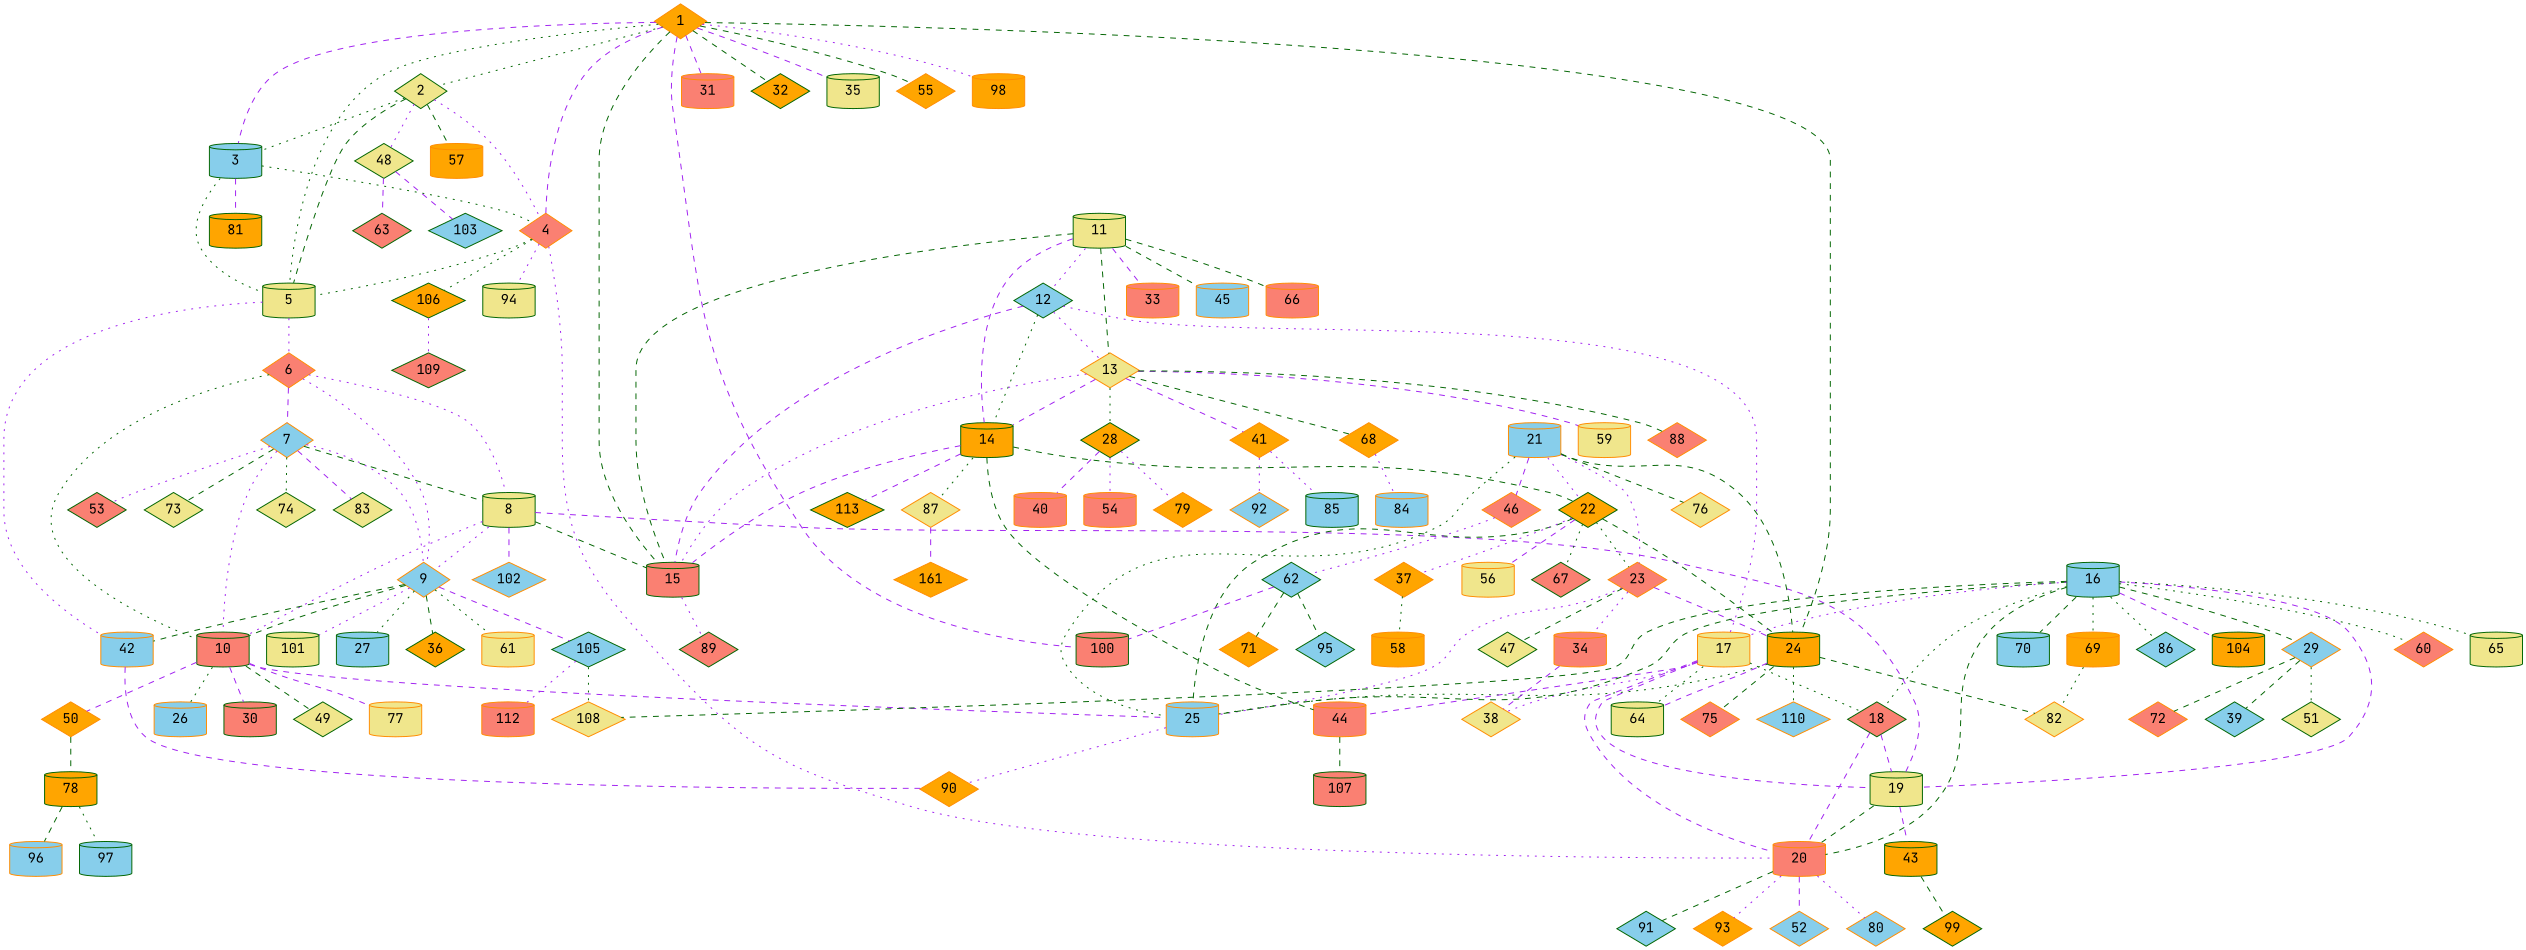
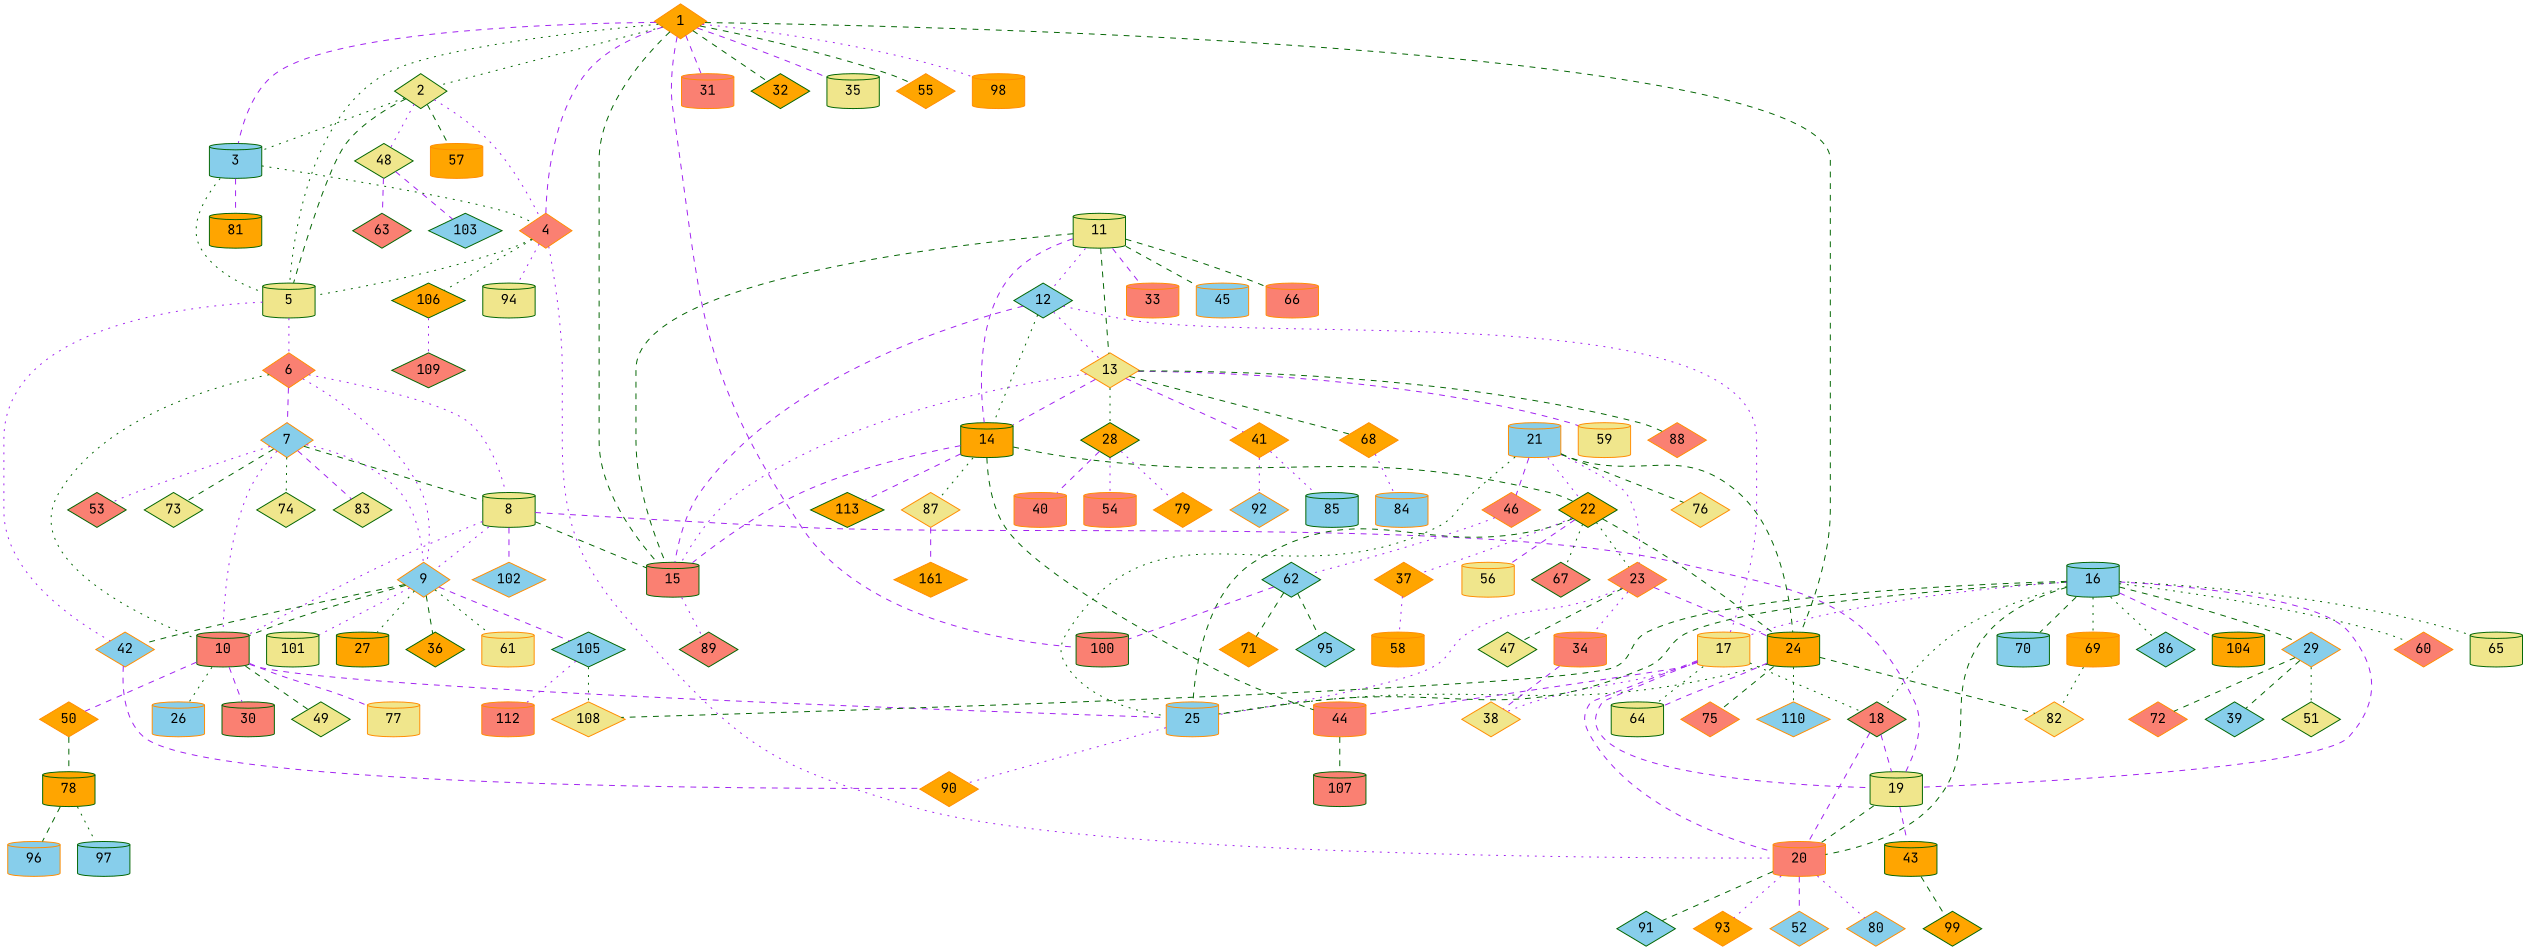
(1401, 614) -> (1401, 614)
(127, 650) -> (125, 650)
(363, 650) -> (363, 650)
